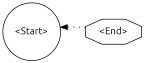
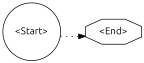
(76, 27) -> (69, 36)
